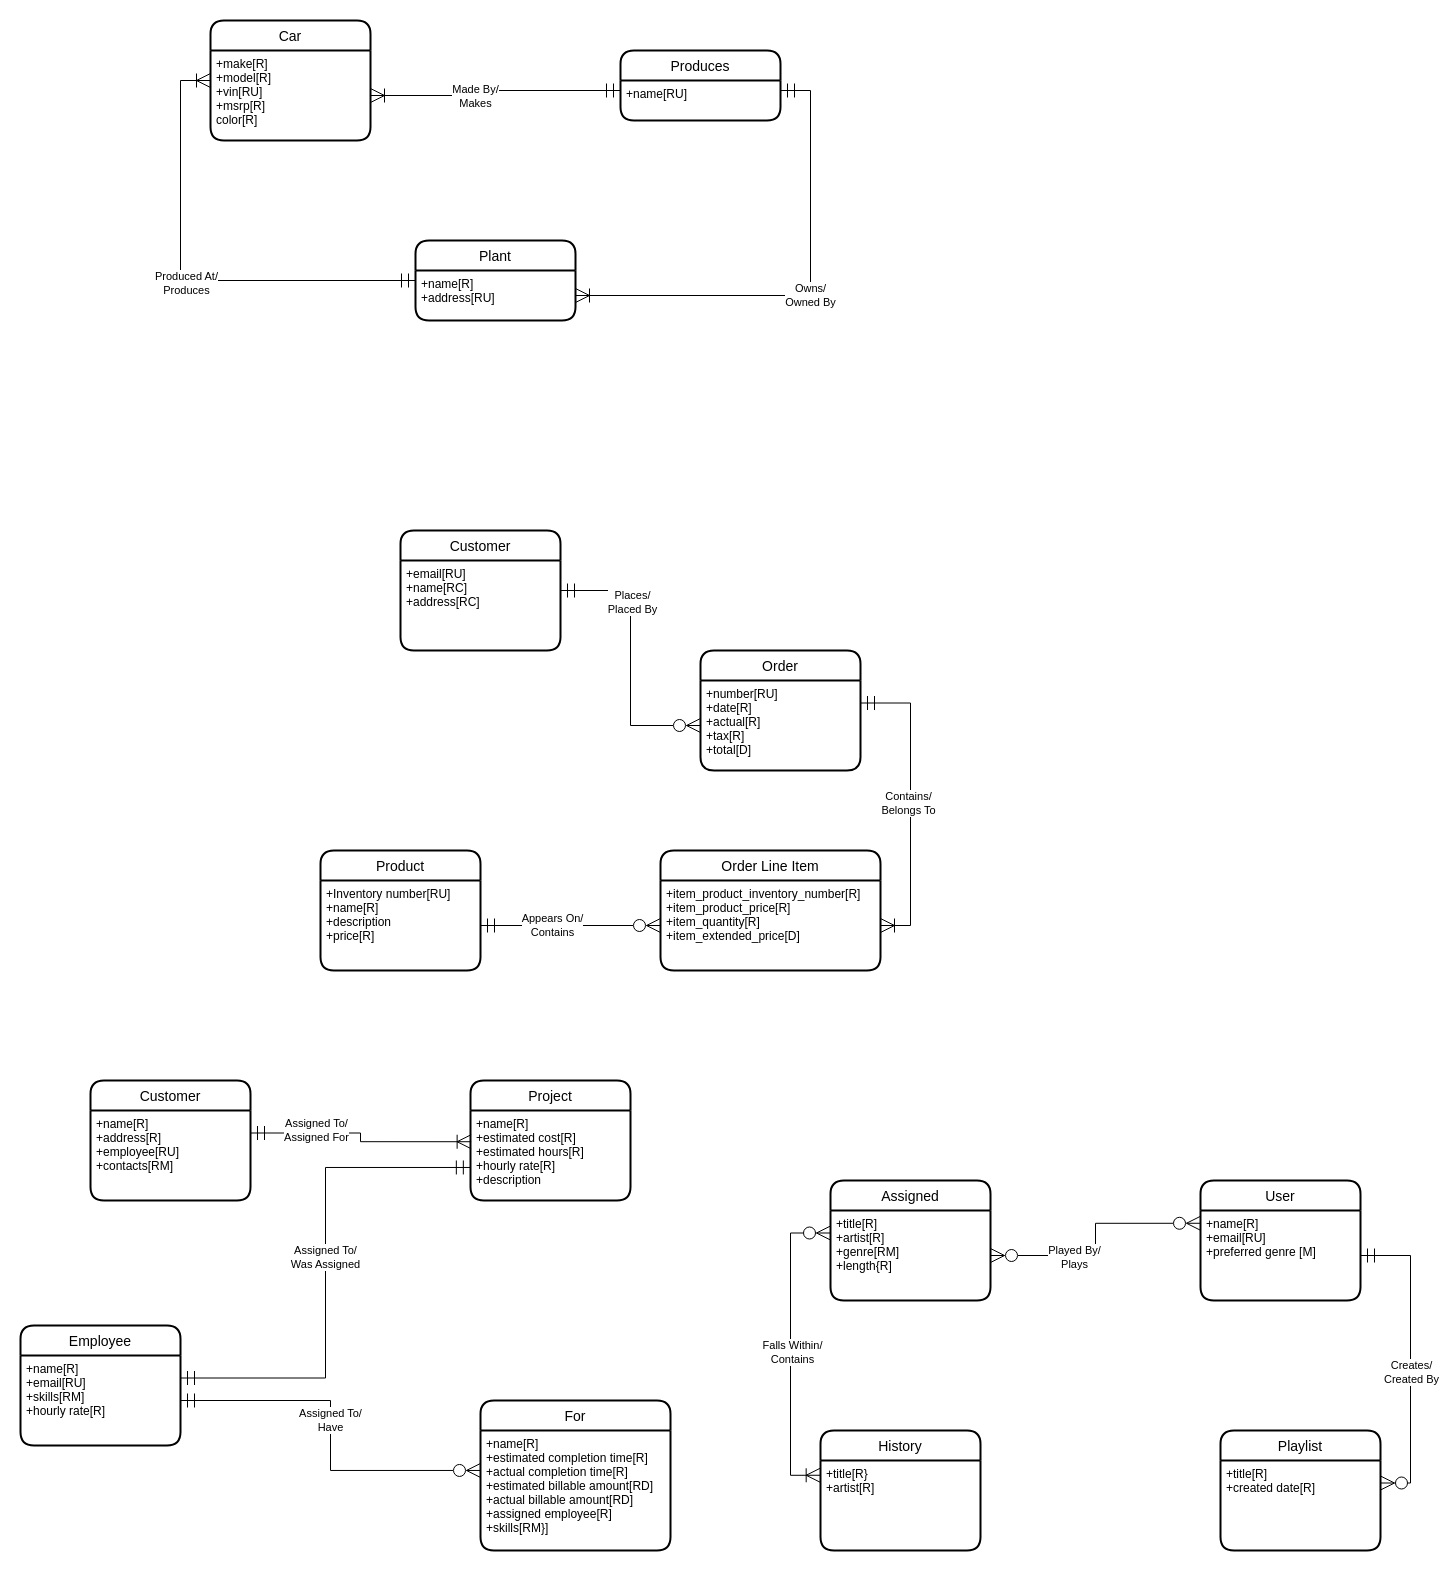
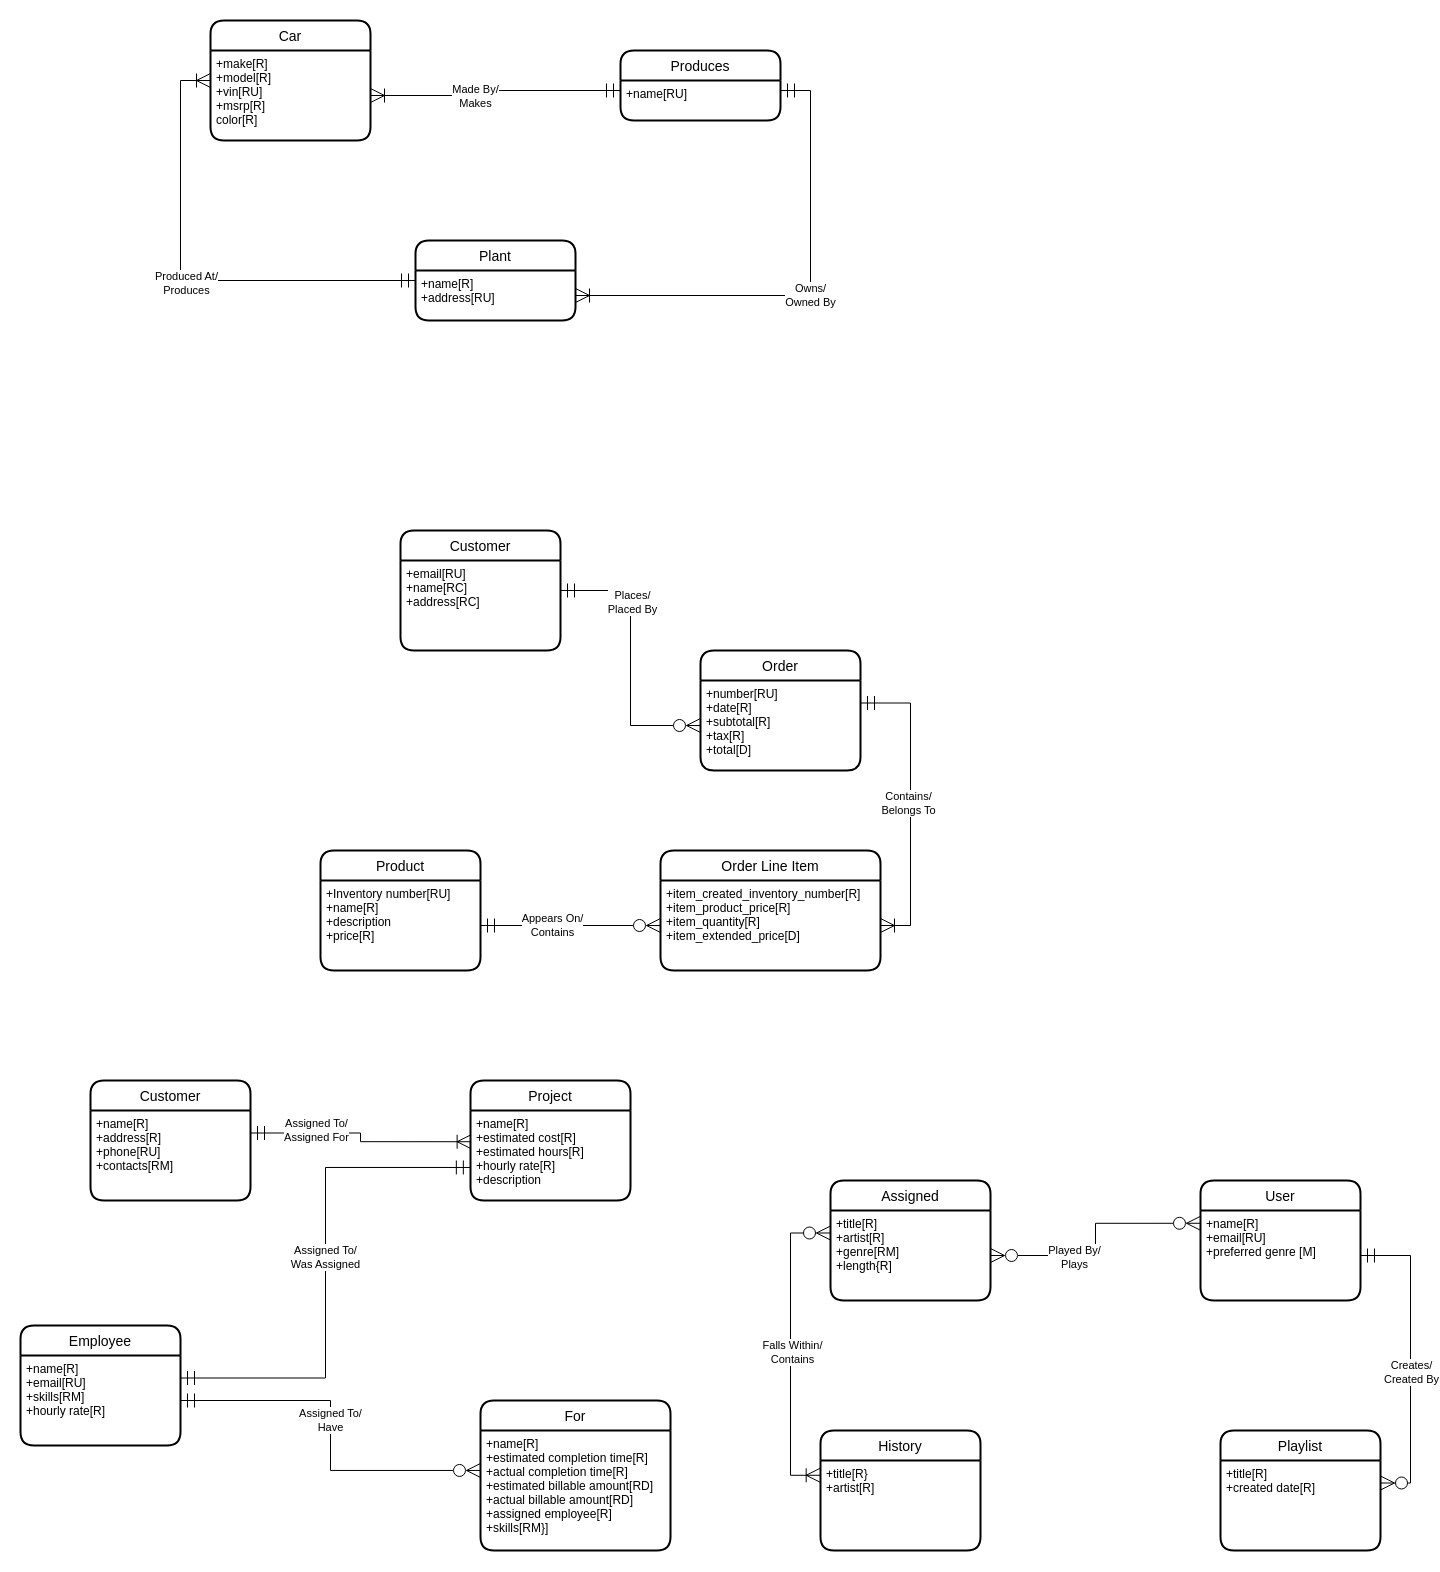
(743, 694) -> (743, 694)
(774, 894) -> (774, 894)
(123, 1124) -> (123, 1124)
